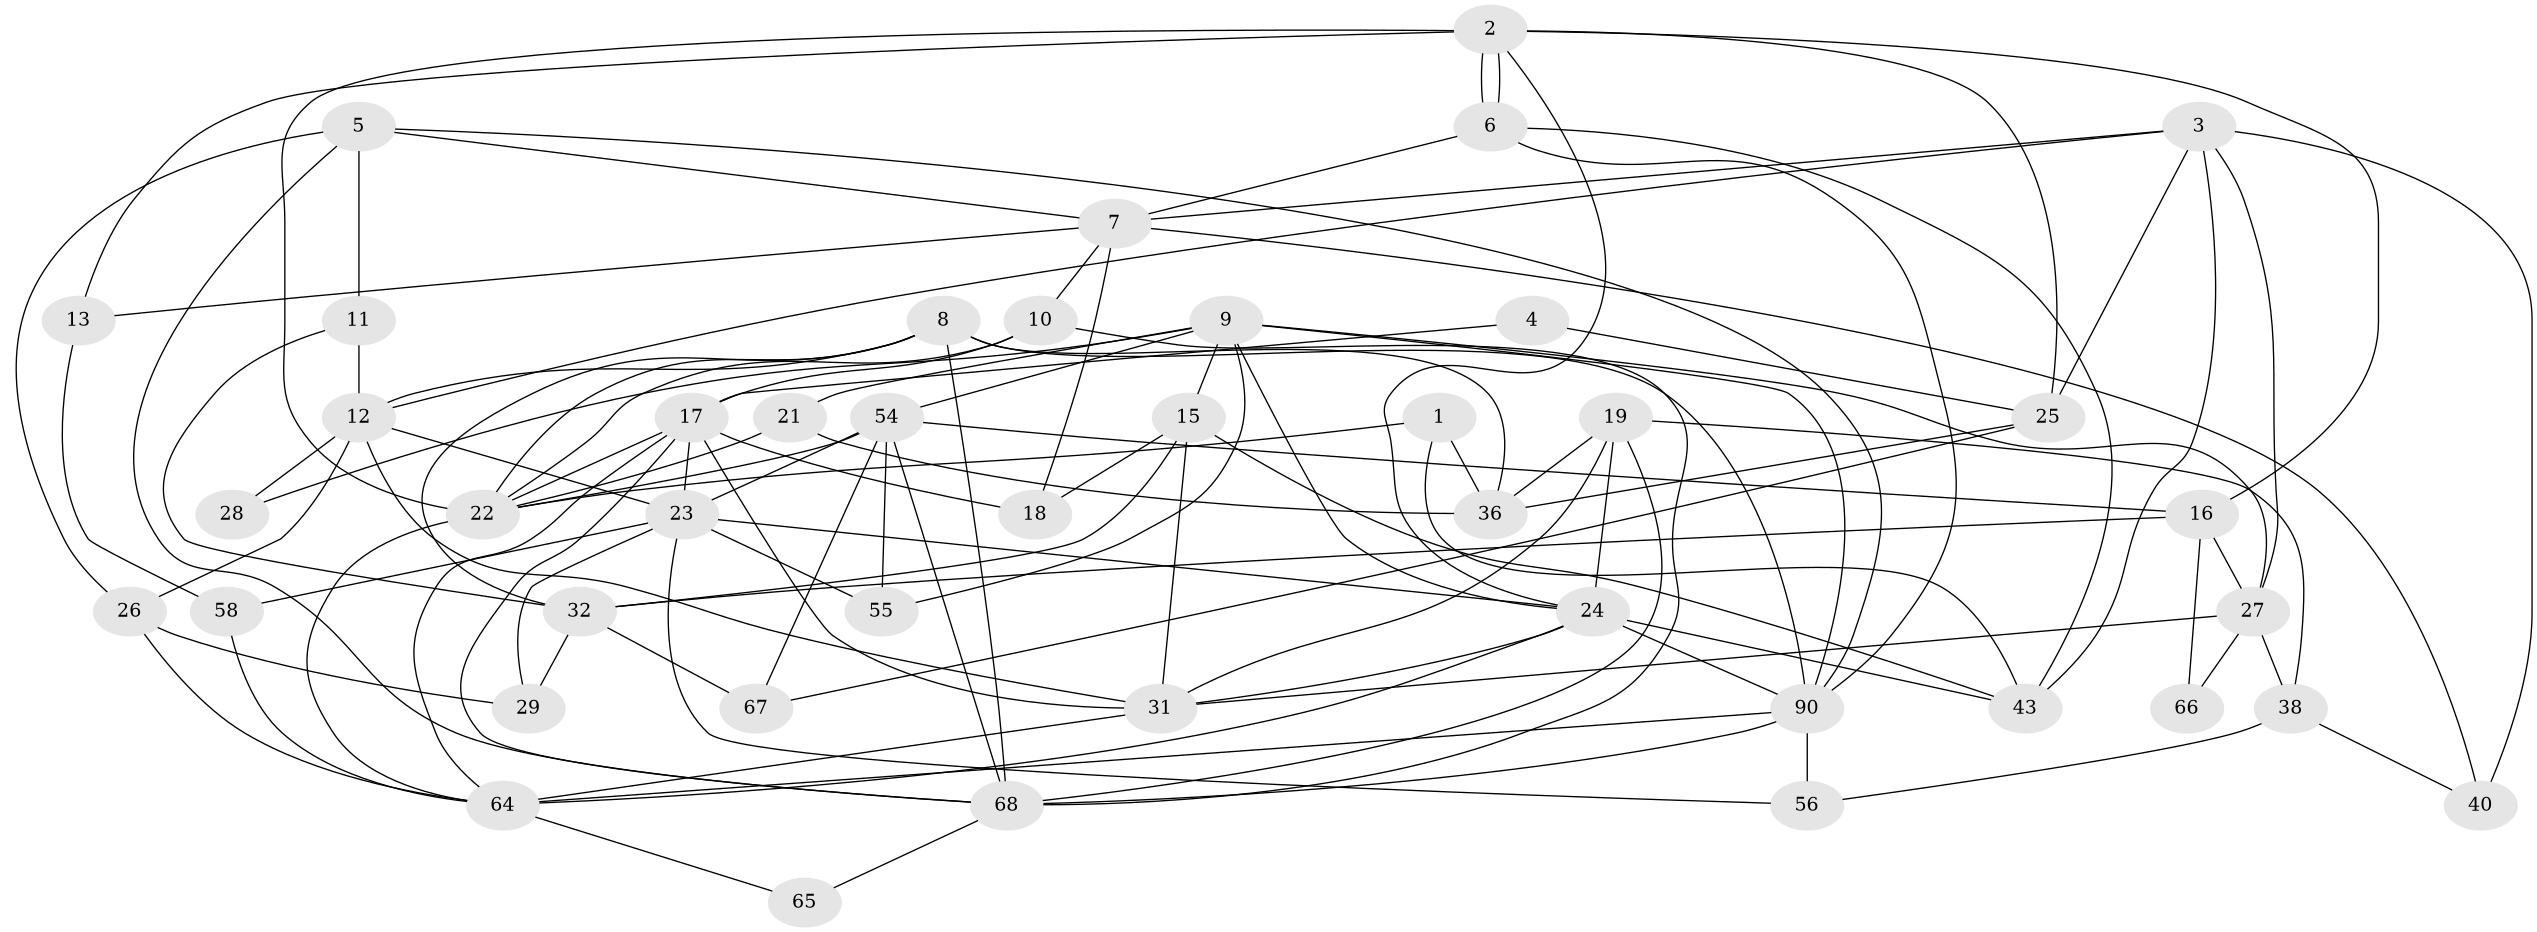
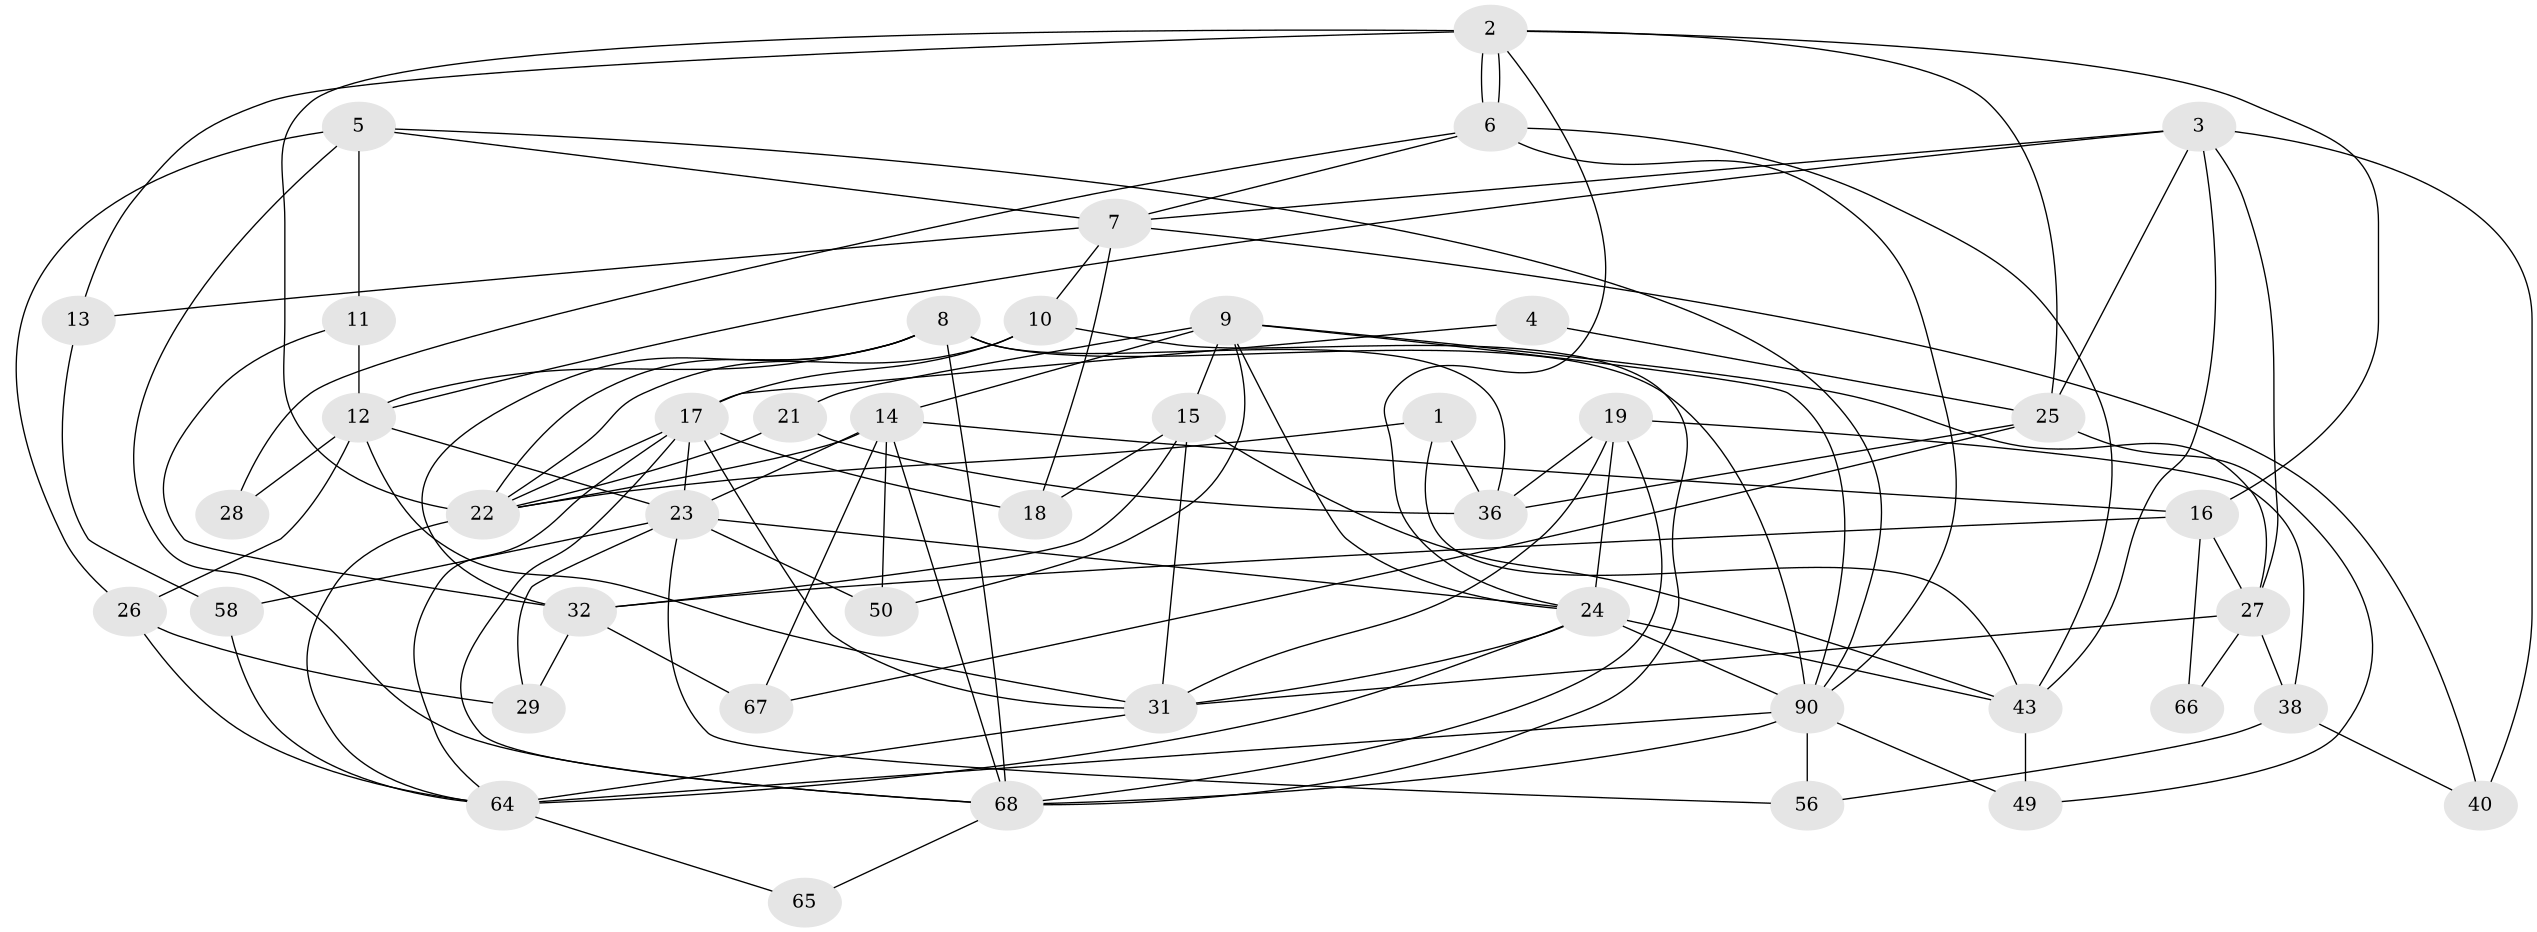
(721, 380) -> (755, 267)
(887, 418) -> (887, 418)
(882, 612) -> (882, 612)
none -> (2026, 806)
